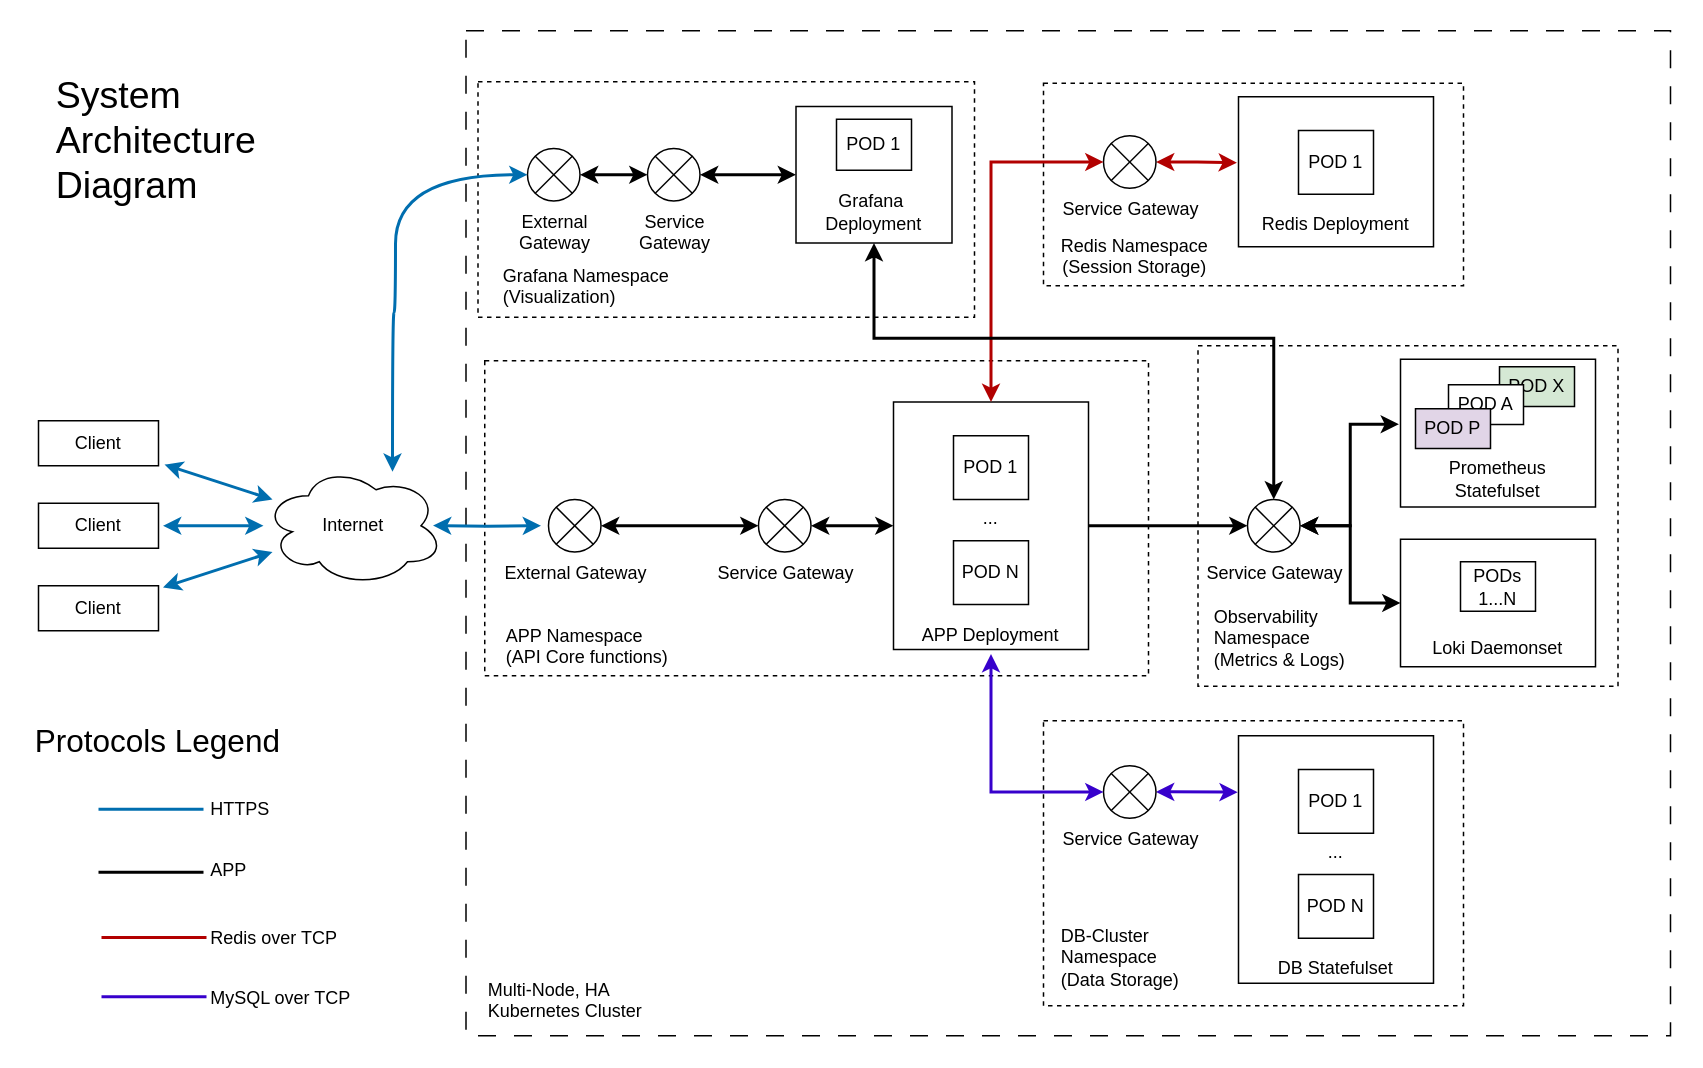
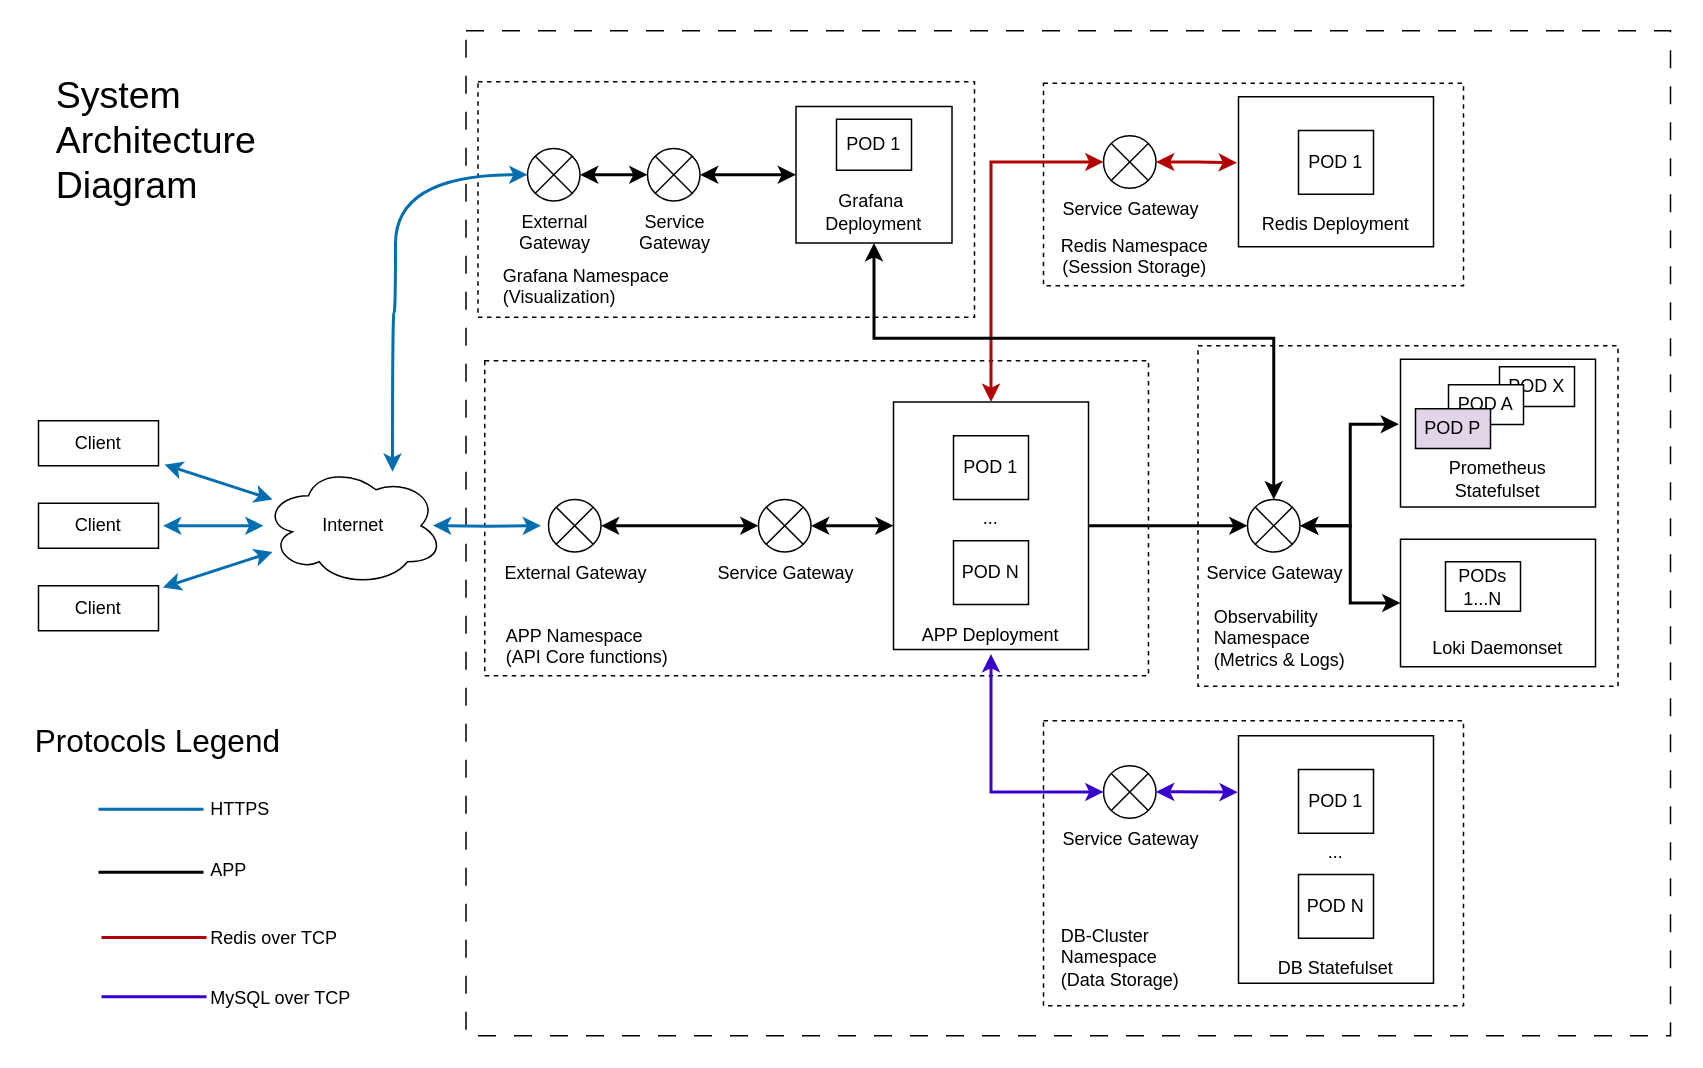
(1537, 387) -> (1537, 387)
(1498, 587) -> (1483, 587)
(575, 992) -> none
